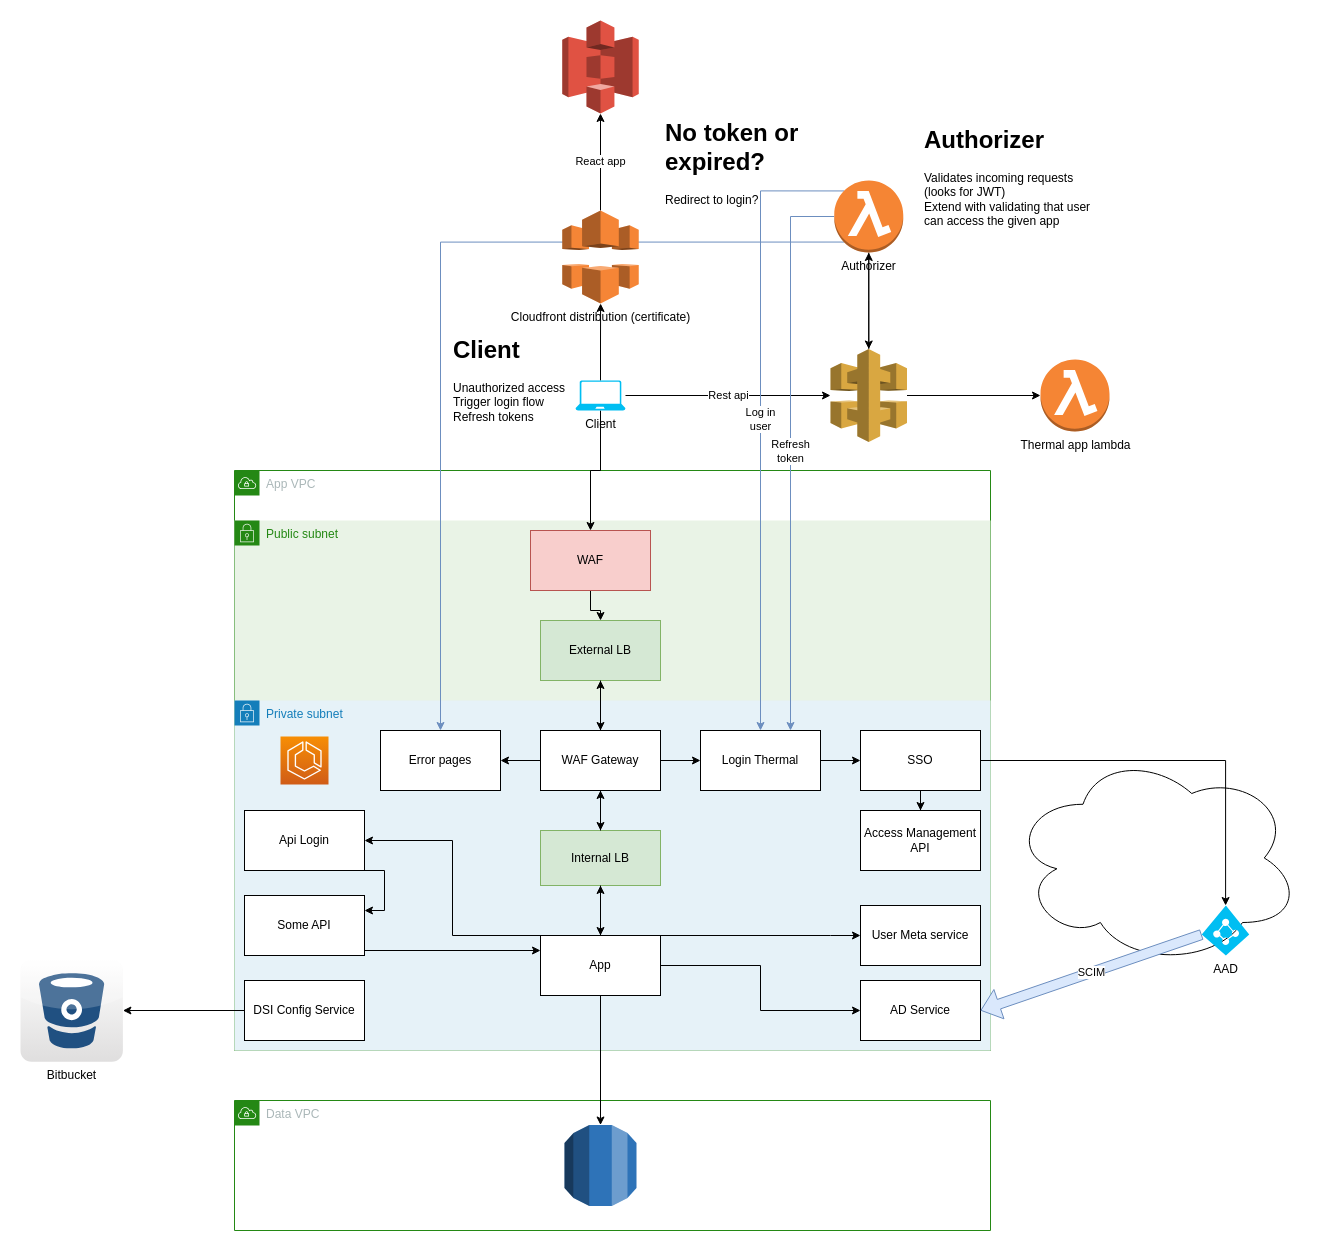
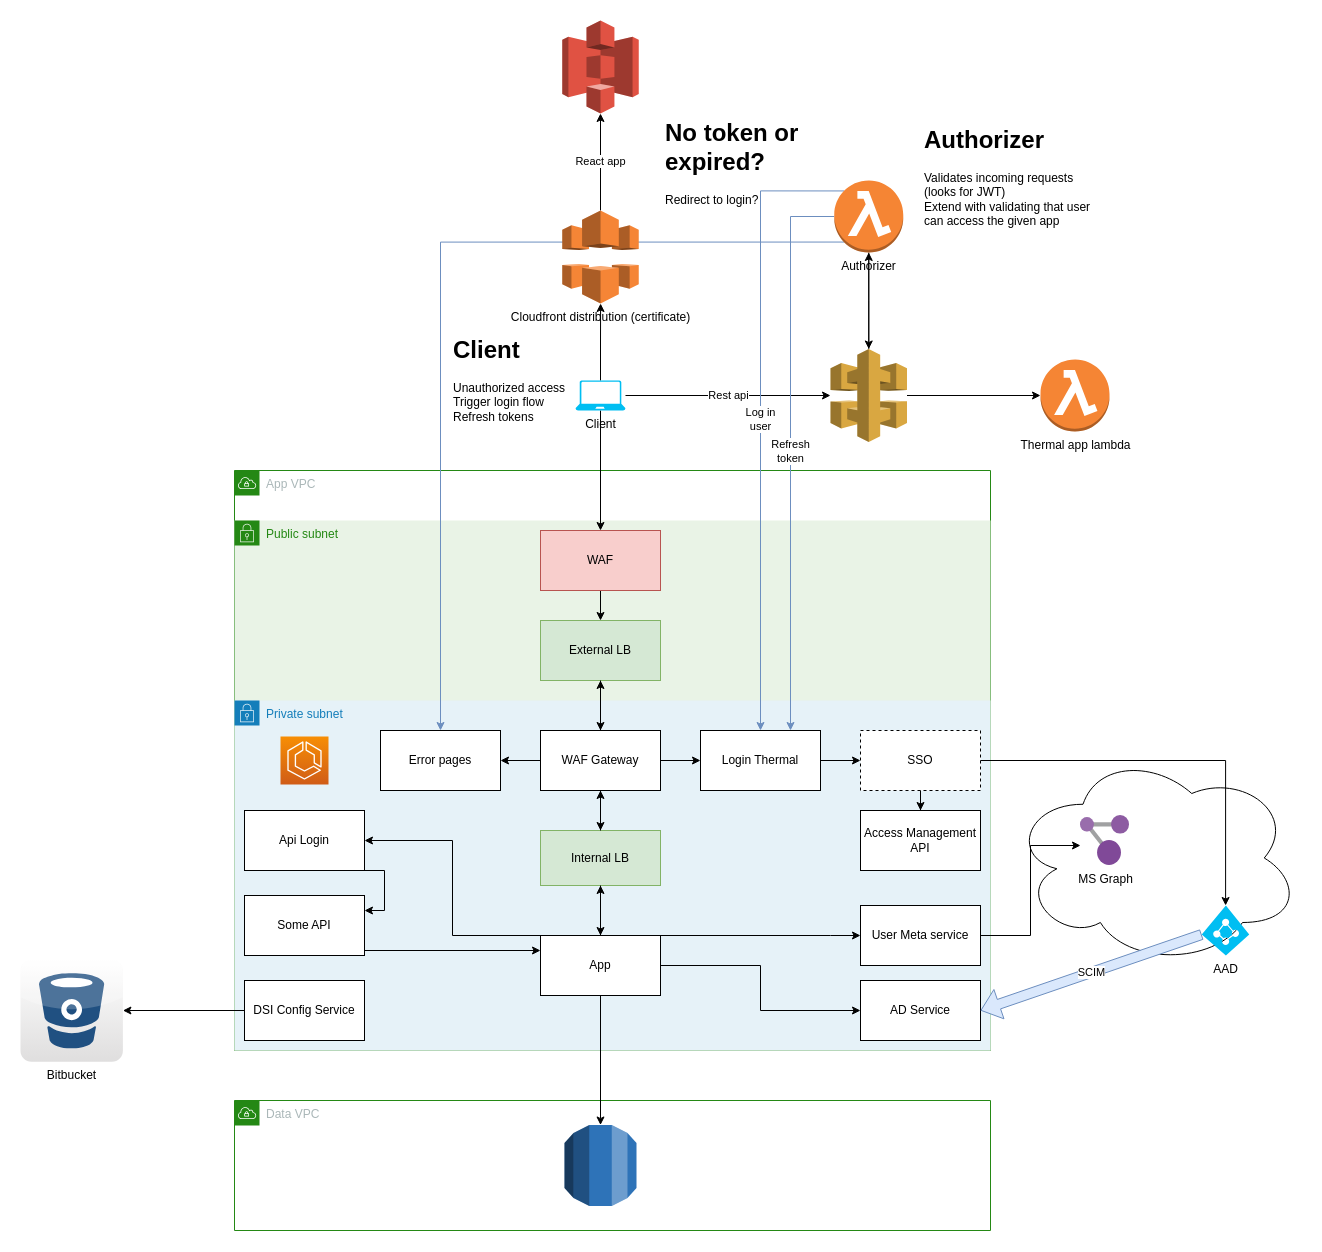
(591, 561) -> (601, 561)
(921, 761) -> (921, 761)
none -> (1105, 841)
none -> (1031, 895)
